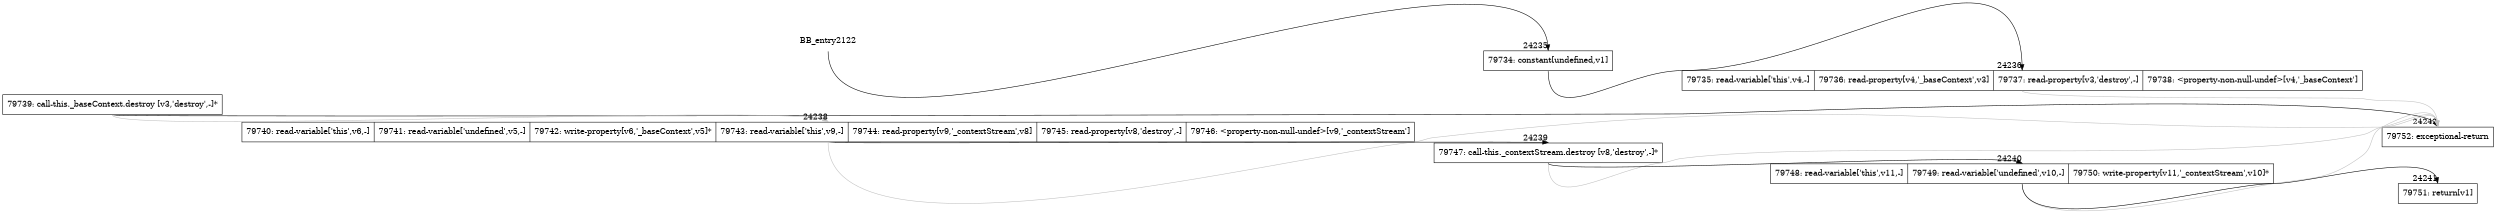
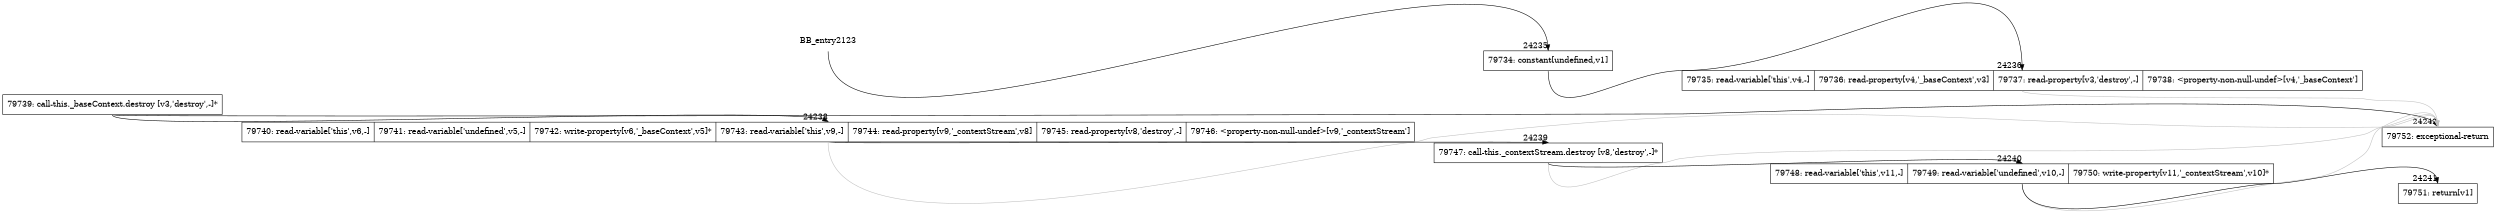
(828, 41) -> (828, 41)
(414, 119) -> (414, 119)
